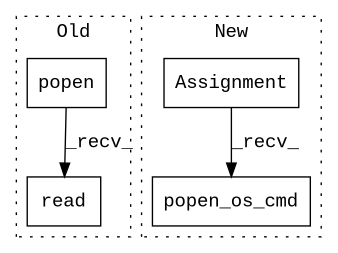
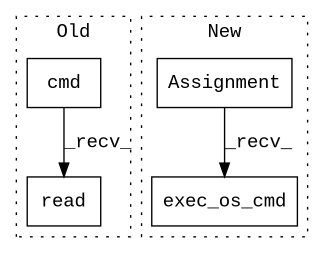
(67, 83) -> (64, 83)
(231, 201) -> (225, 201)
